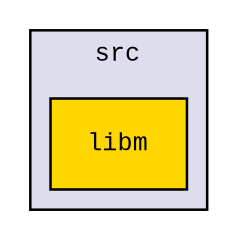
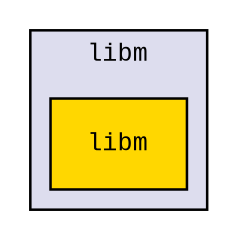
(119, 54) -> (119, 54)
